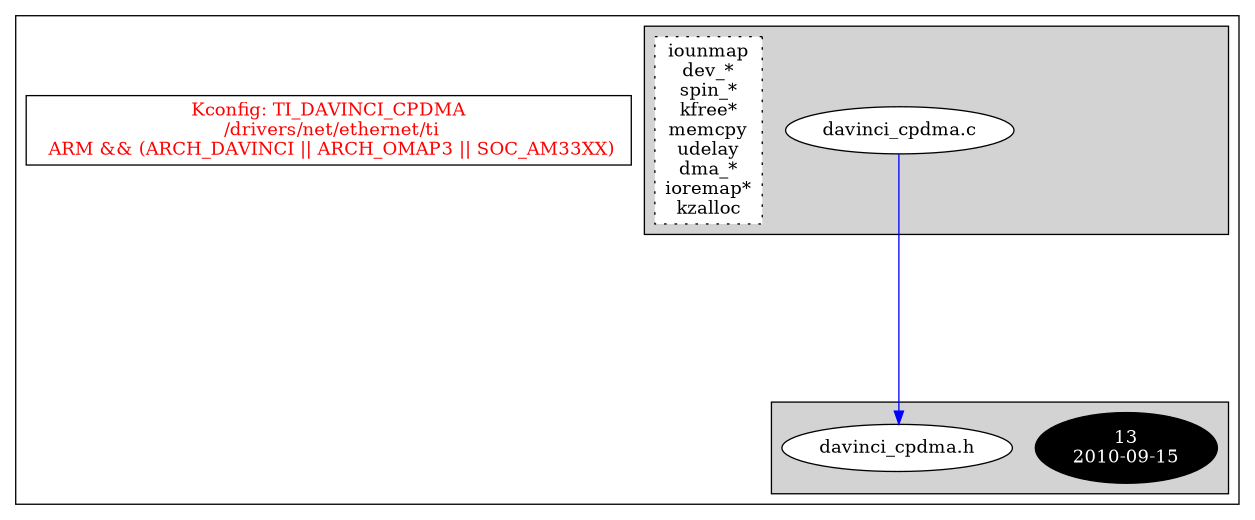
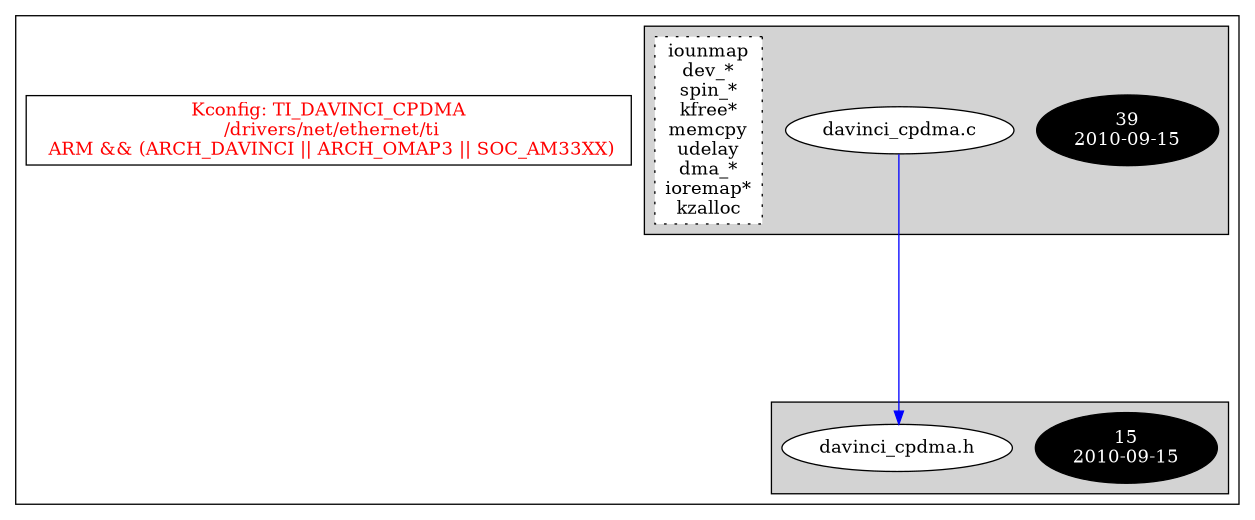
none -> (1128, 130)
(1126, 448) -> (1126, 448)
